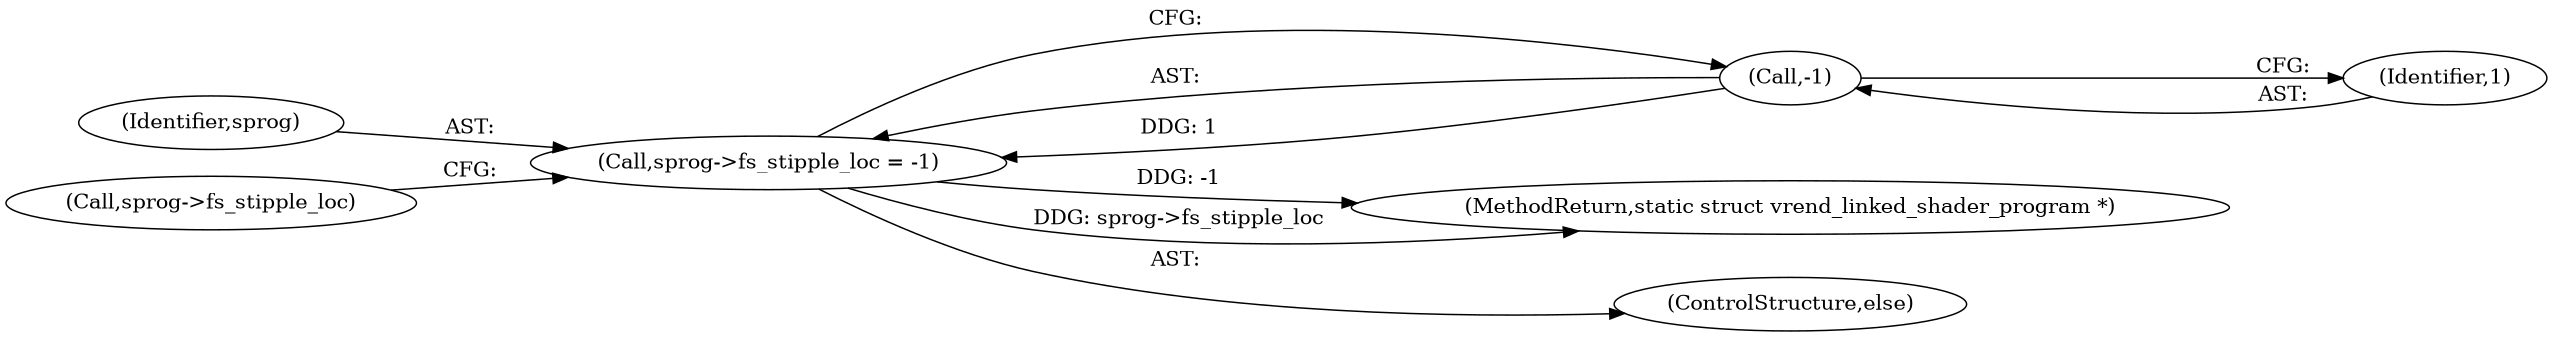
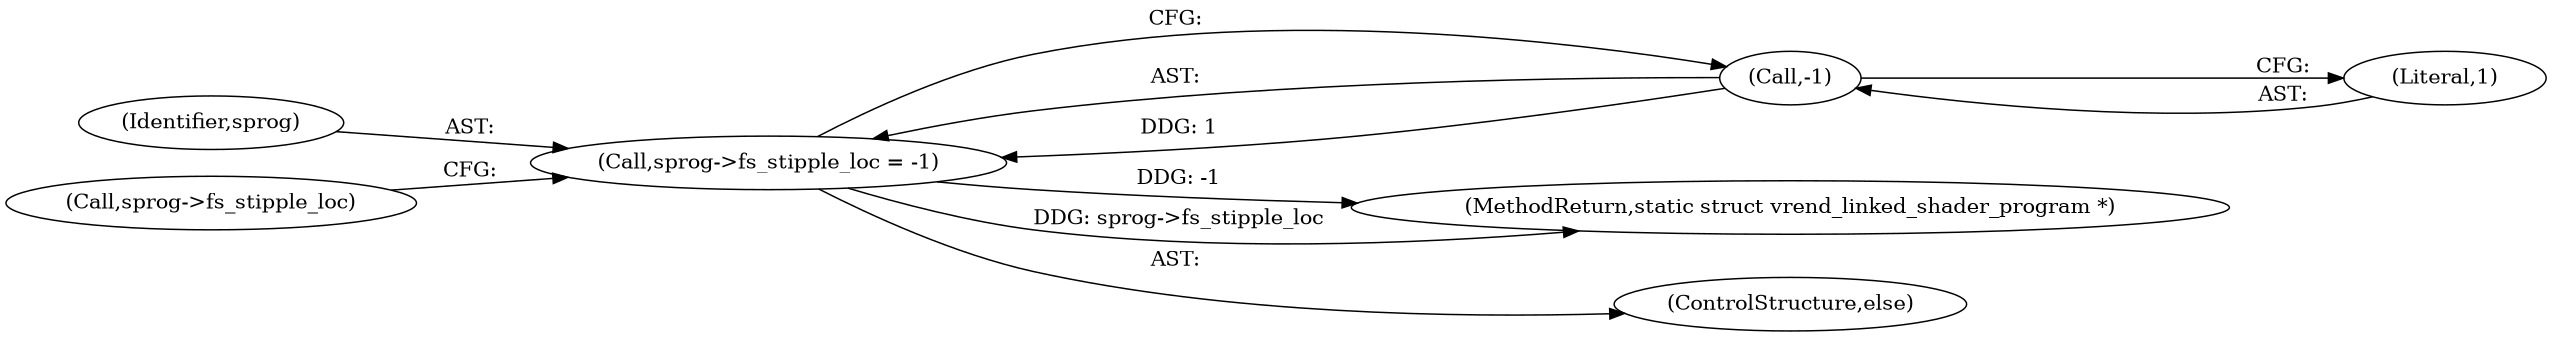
(2445, 78) -> (2445, 78)
